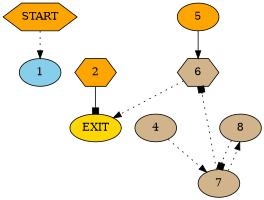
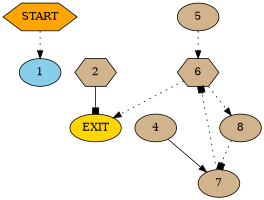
(198, 17) -> (198, 17)
(198, 41) -> (198, 41)
(96, 72) -> (96, 72)
(184, 153) -> (184, 153)
(233, 160) -> (218, 98)
